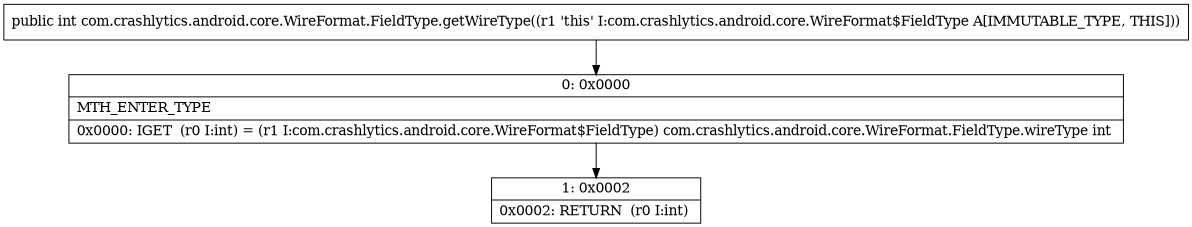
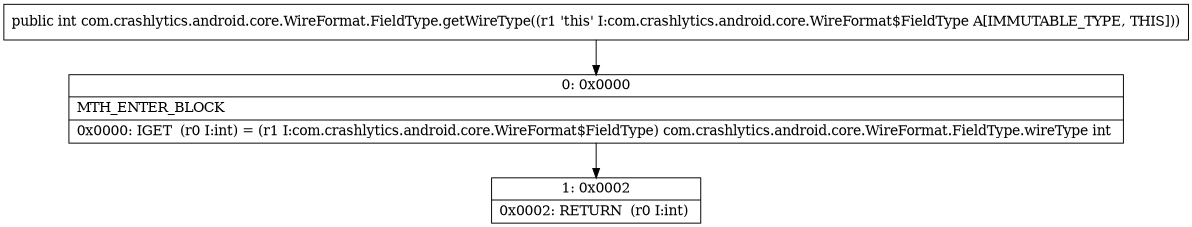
(144, 108) -> (151, 108)
